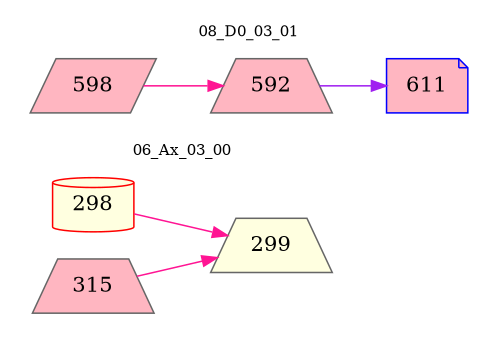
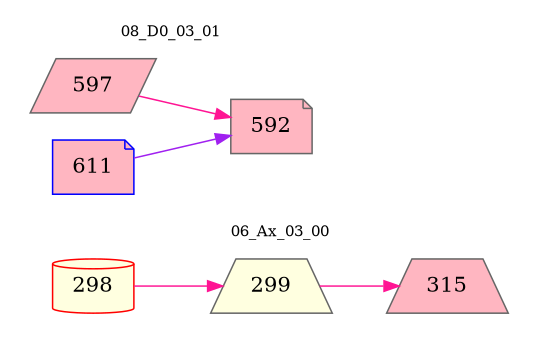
(93, 86) -> (93, 86)
(271, 86) -> (271, 126)
(345, 86) -> (175, 149)
(170, 269) -> (352, 286)
